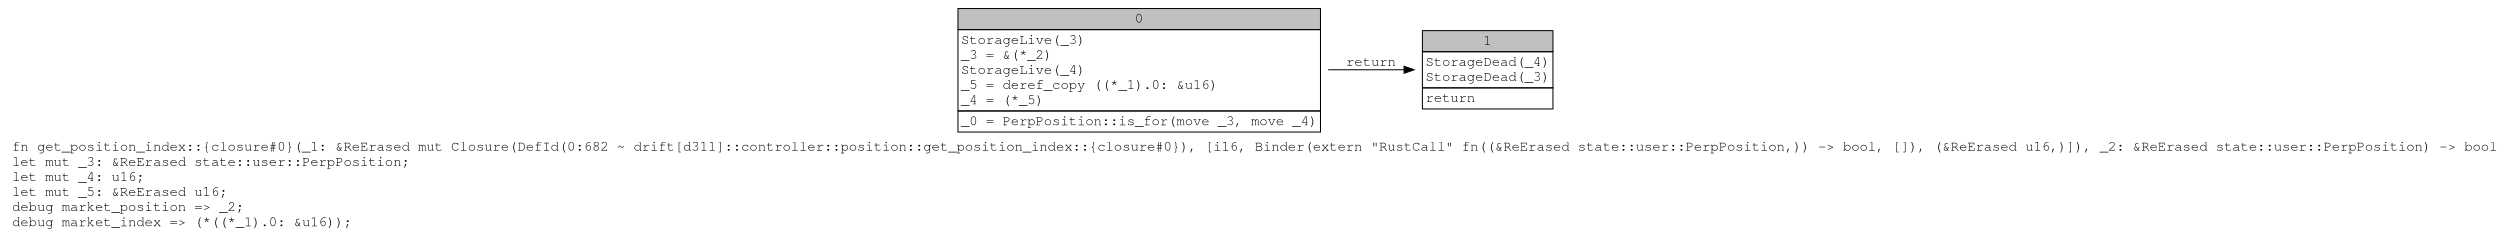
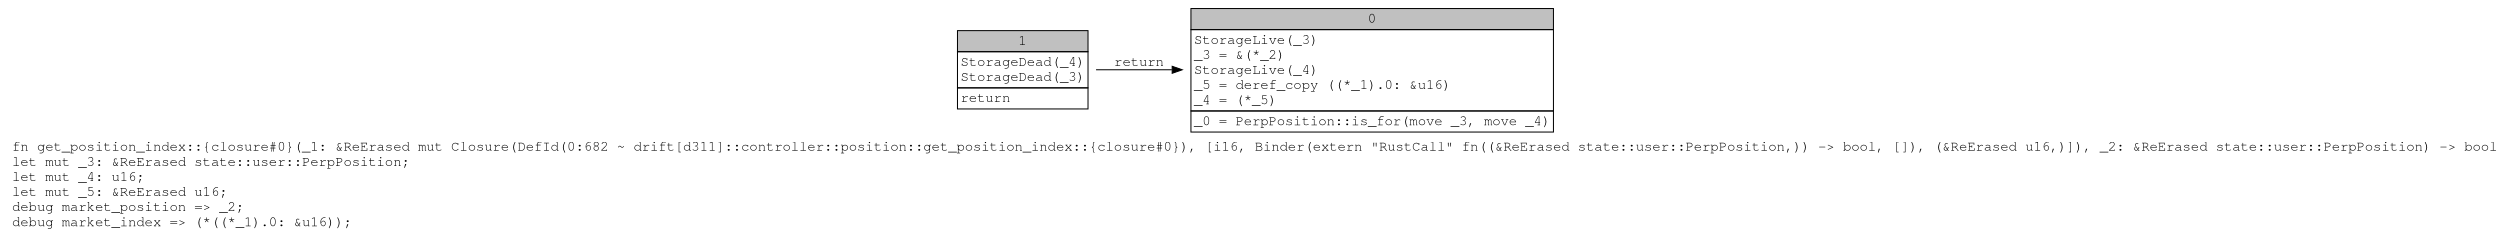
(1366, 70) -> (1134, 70)
